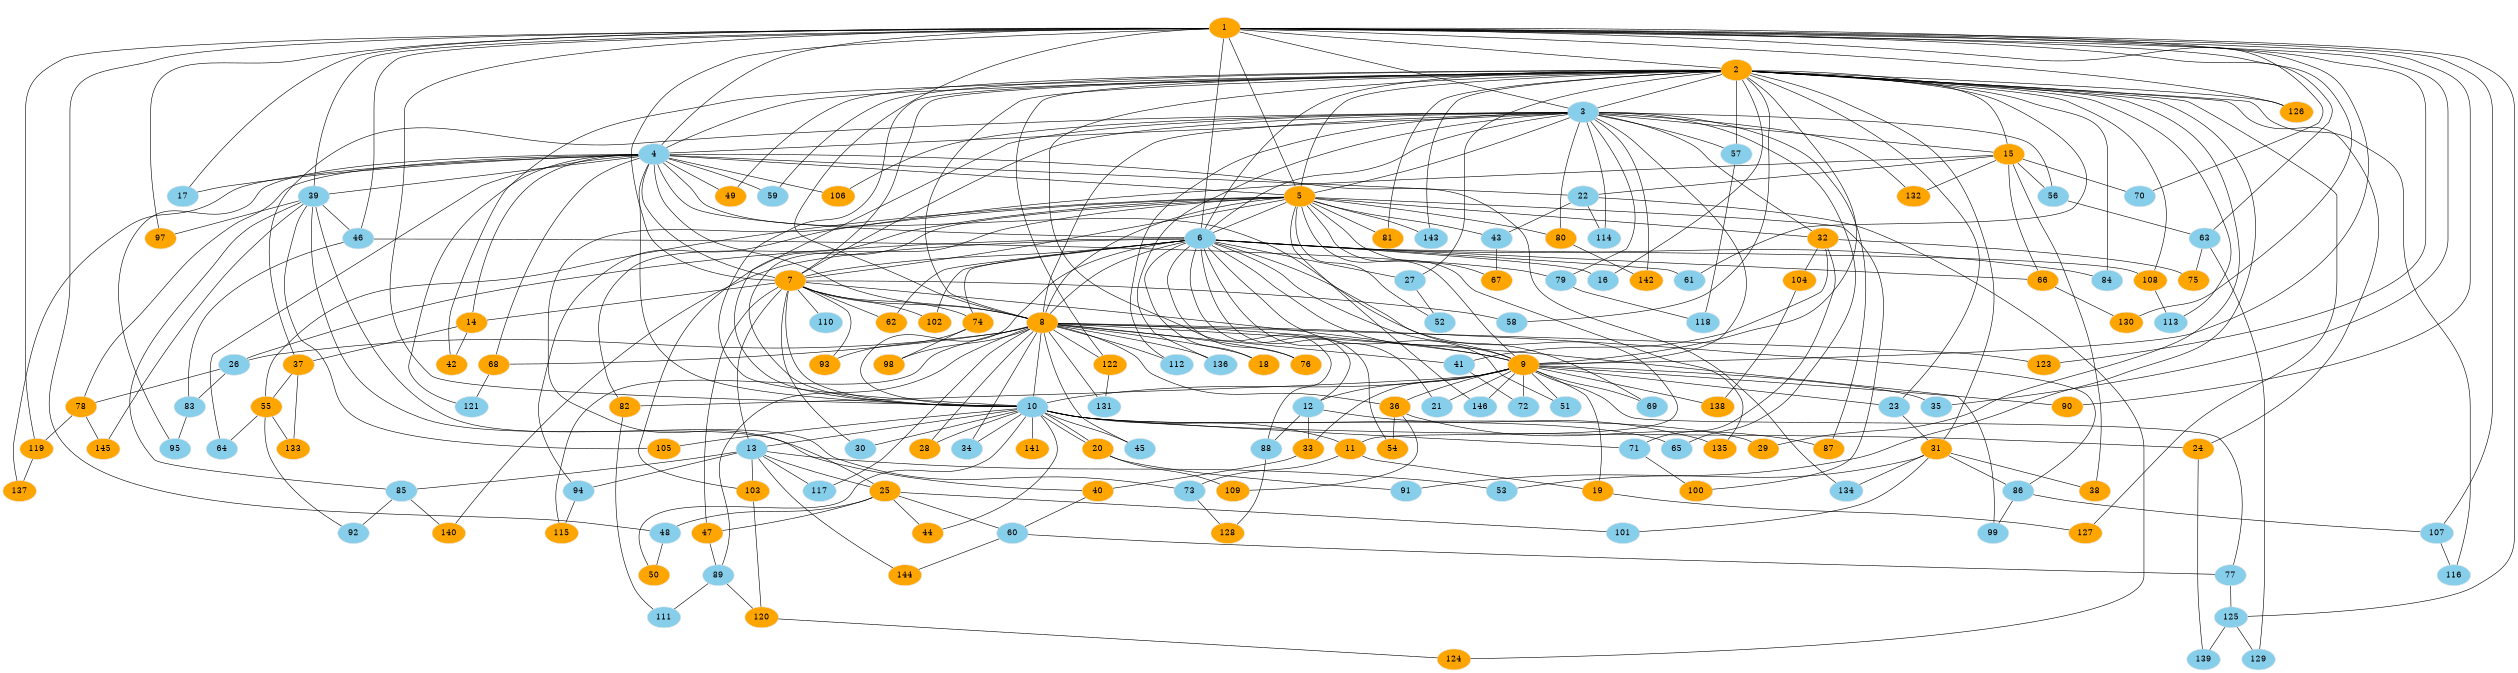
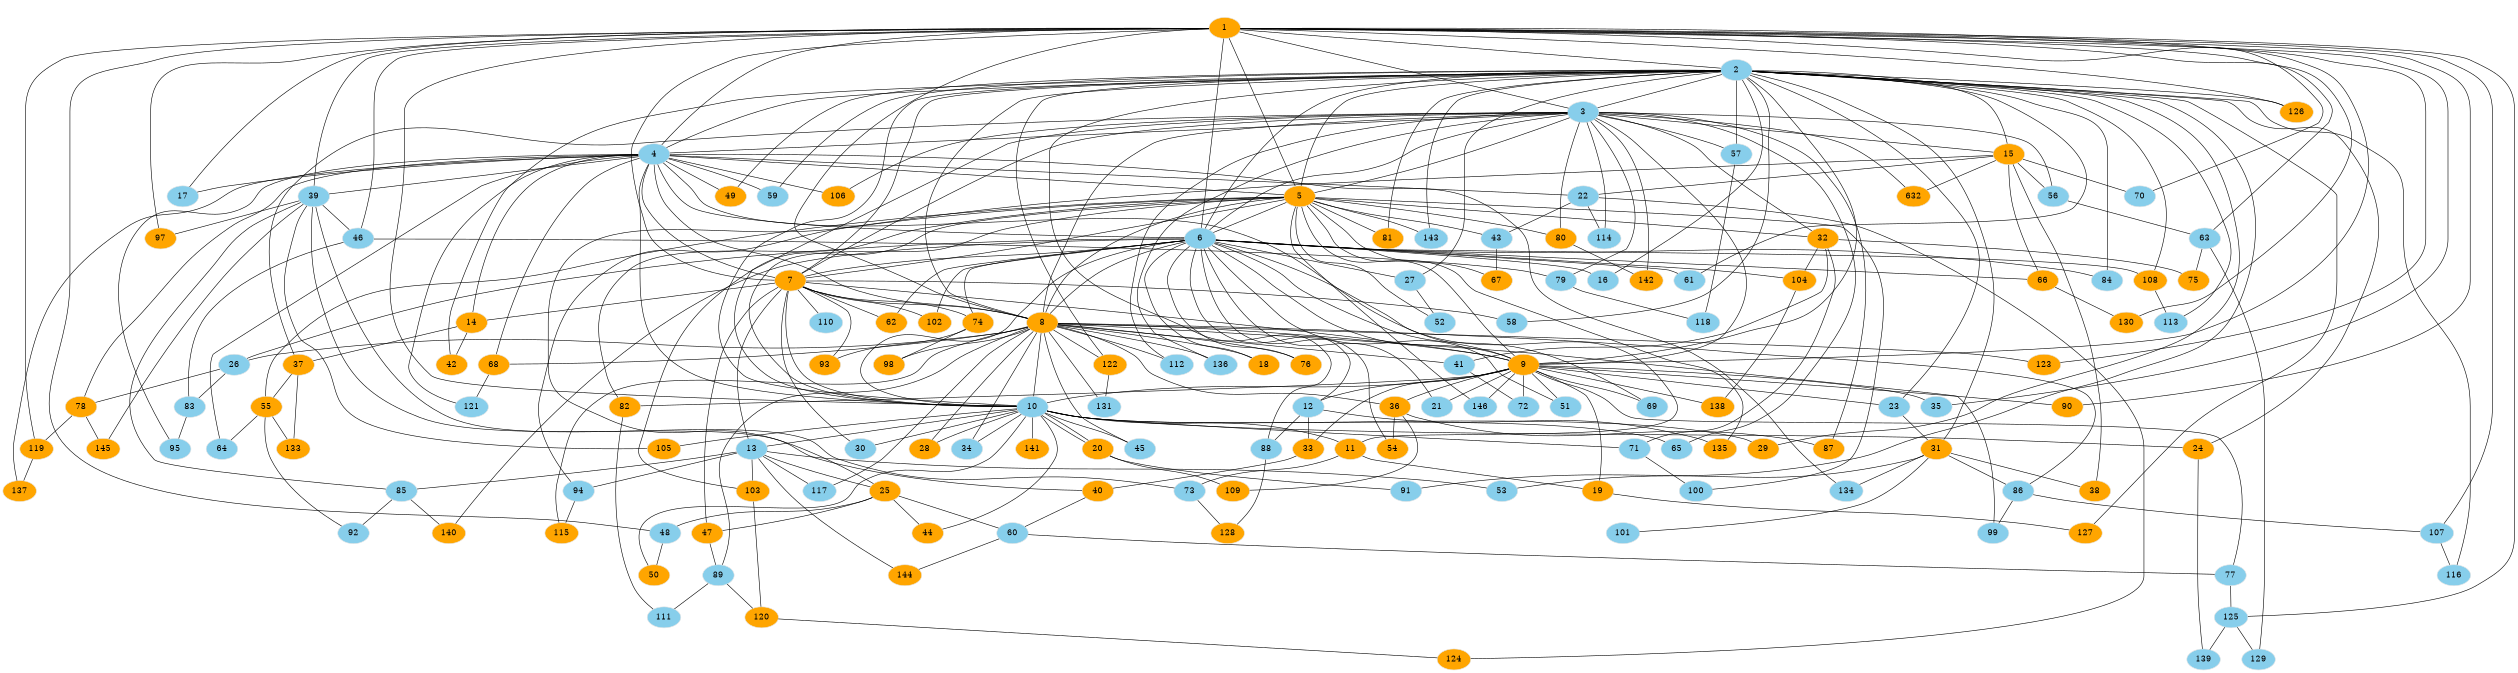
(1736, 70) -> (1736, 70)
(1914, 196) -> (1914, 196)
none -> (1500, 257)
(1696, 491) -> (1696, 491)
(1254, 512) -> none
